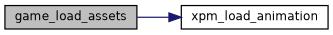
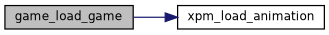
(71, 17) -> (69, 17)
